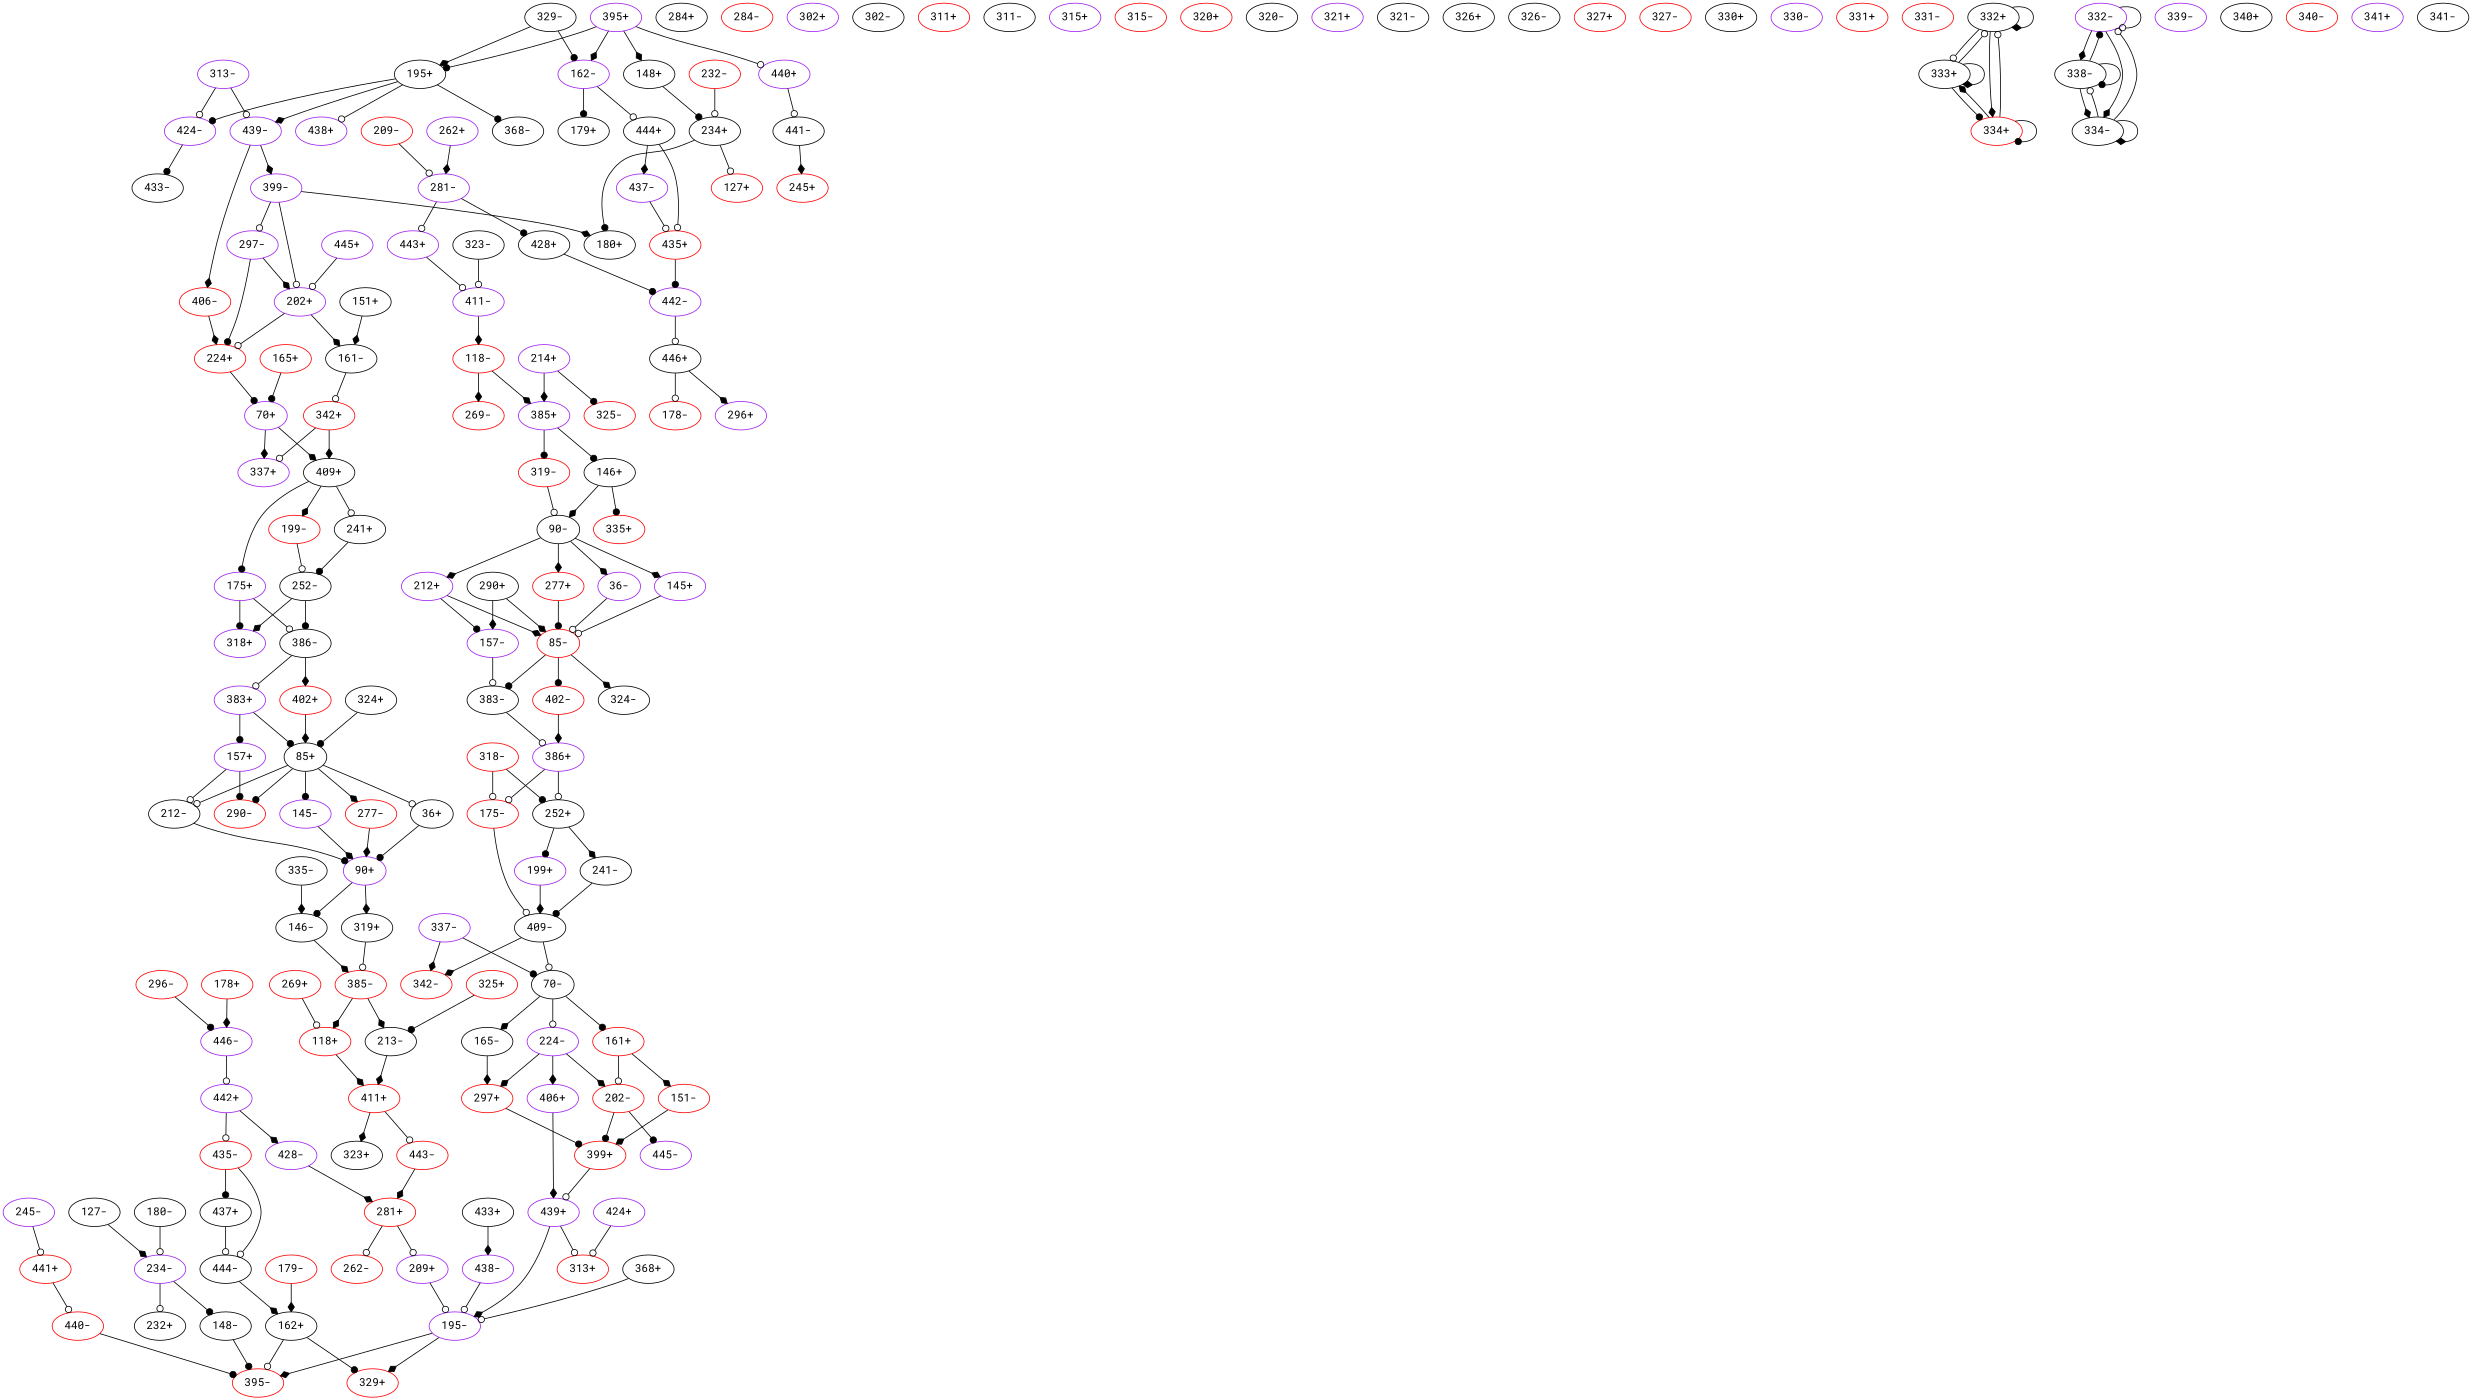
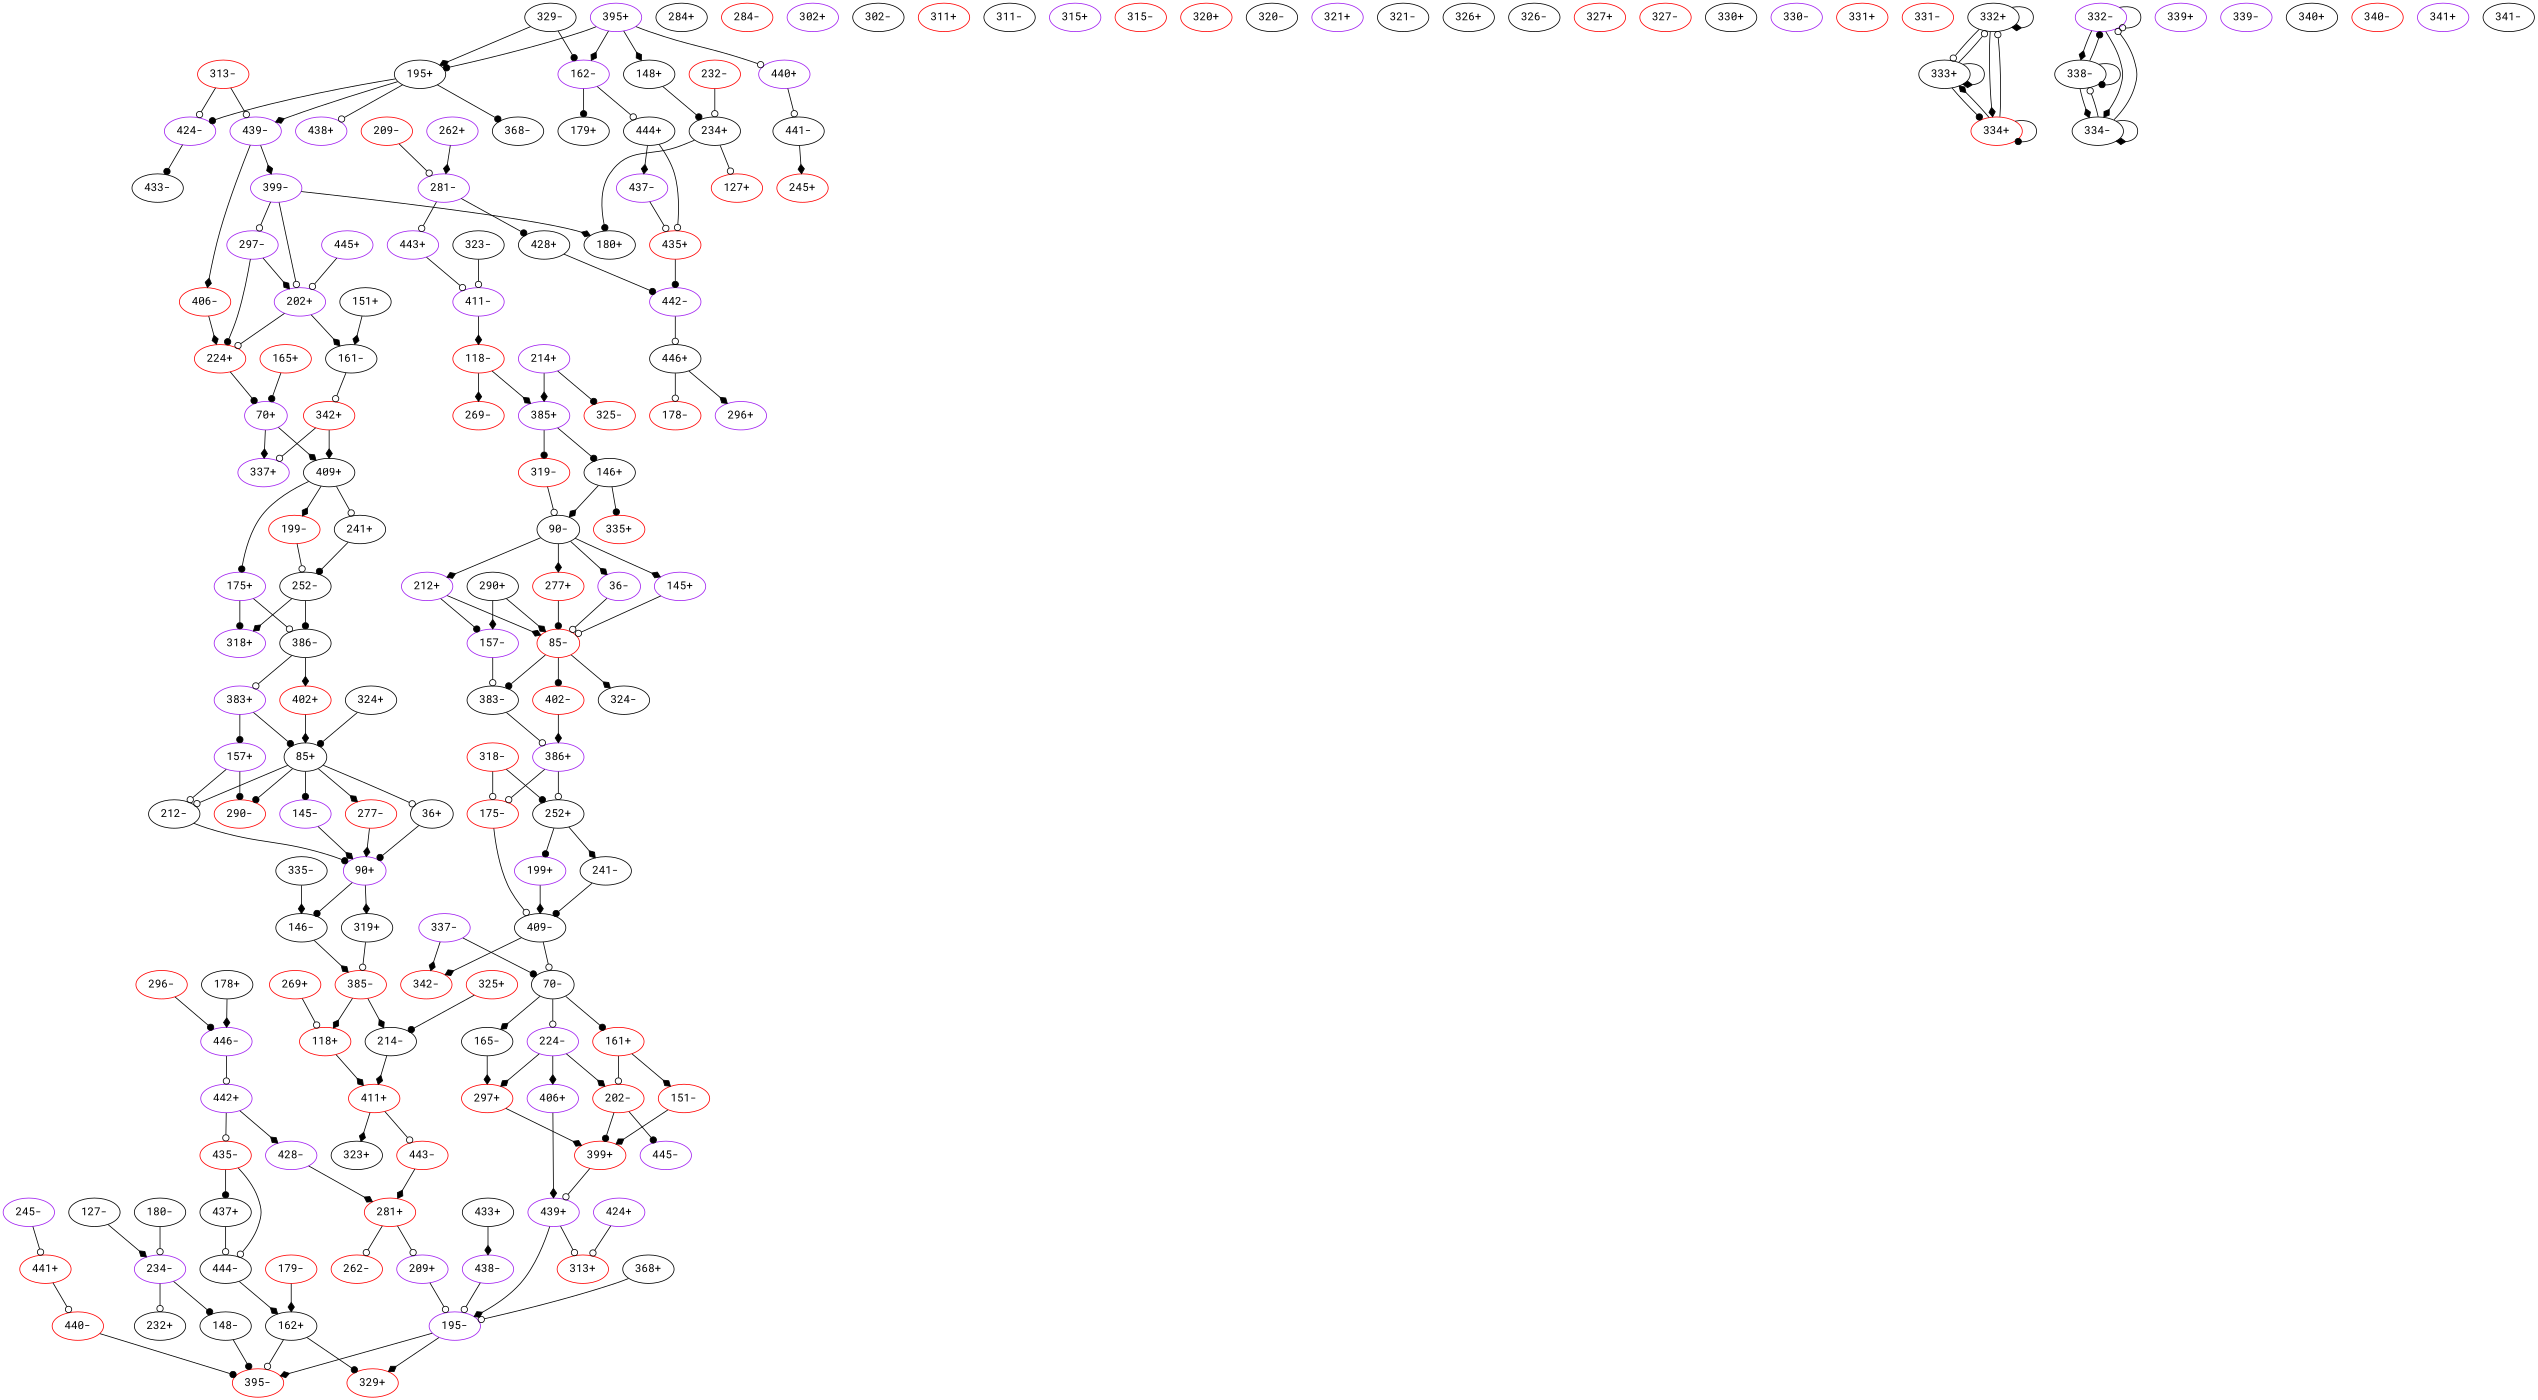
none -> (2181, 17)
(223, 74) -> (223, 74)
(227, 985) -> (227, 985)
(391, 1042) -> (391, 1042)
(541, 1125) -> (539, 1125)
